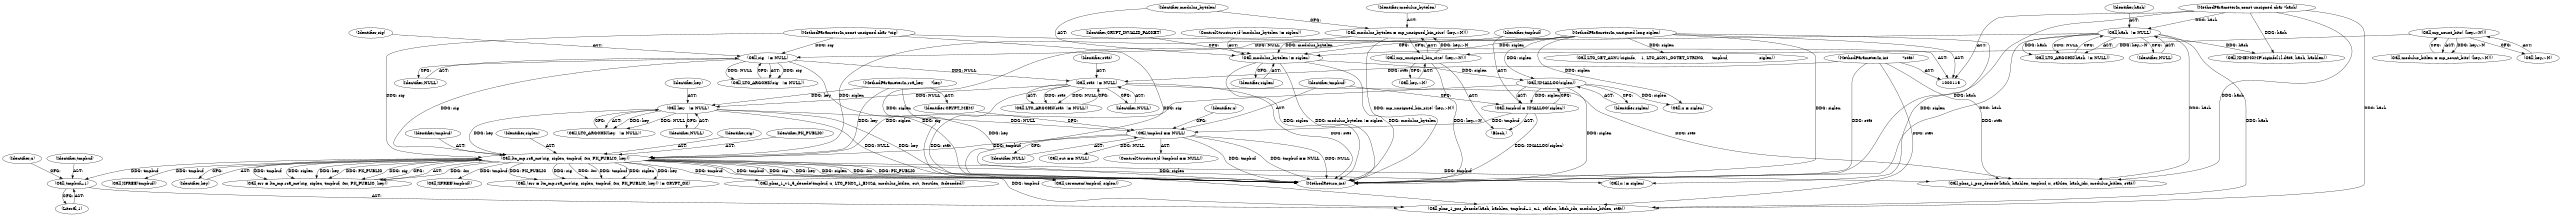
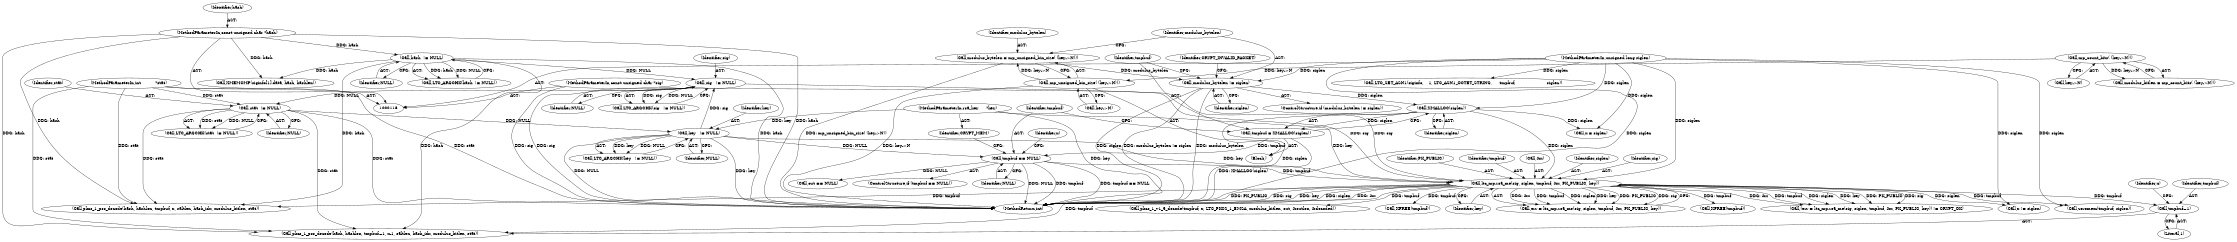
(2129, 20) -> (227, 19)
(809, 45) -> (708, 110)
(1228, 46) -> (1272, 95)
none -> (1535, 159)
